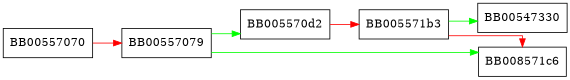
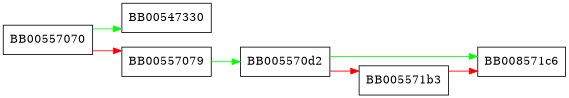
(459, 21) -> (103, 29)
(341, 52) -> (400, 56)
